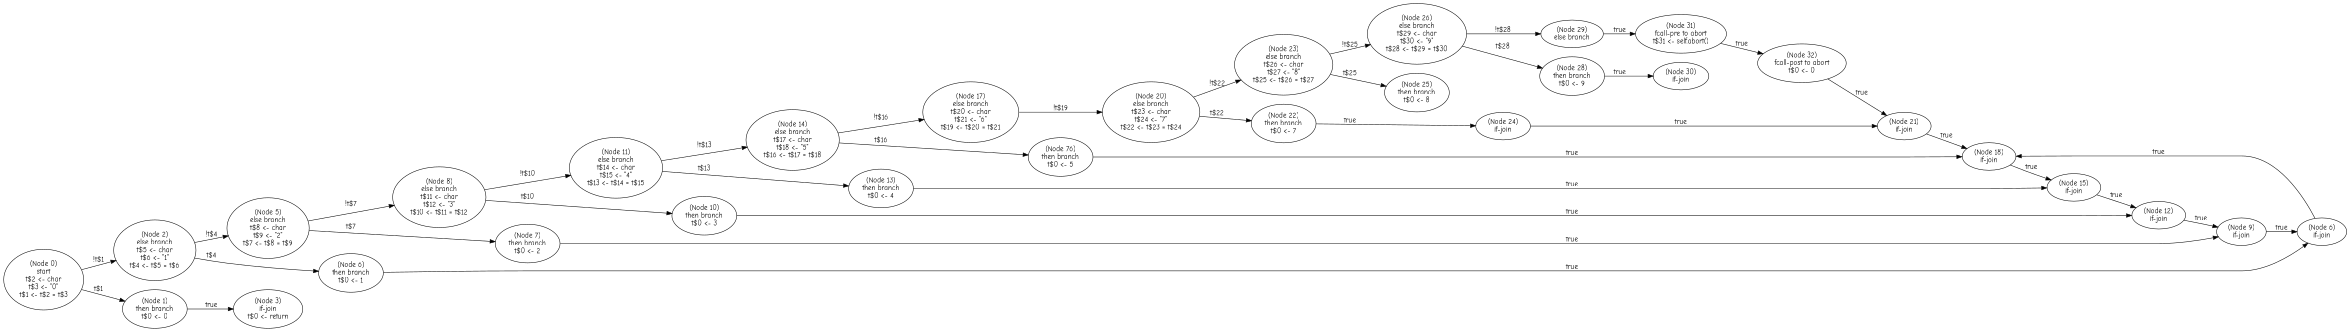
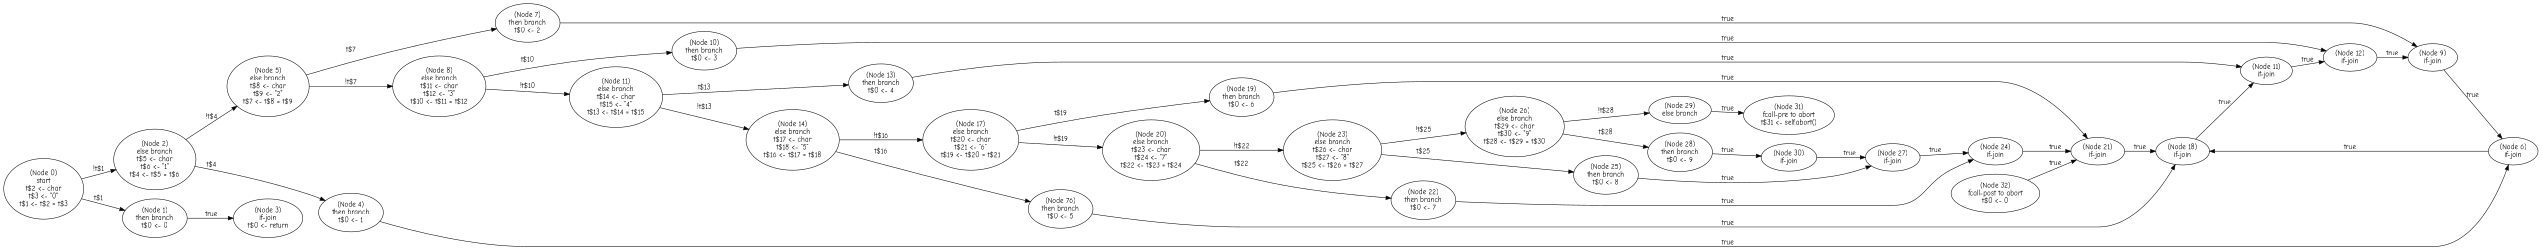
(1739, 48) -> none
none -> (1242, 97)
none -> (1893, 157)
(2074, 187) -> (2266, 71)
(351, 273) -> (351, 213)
